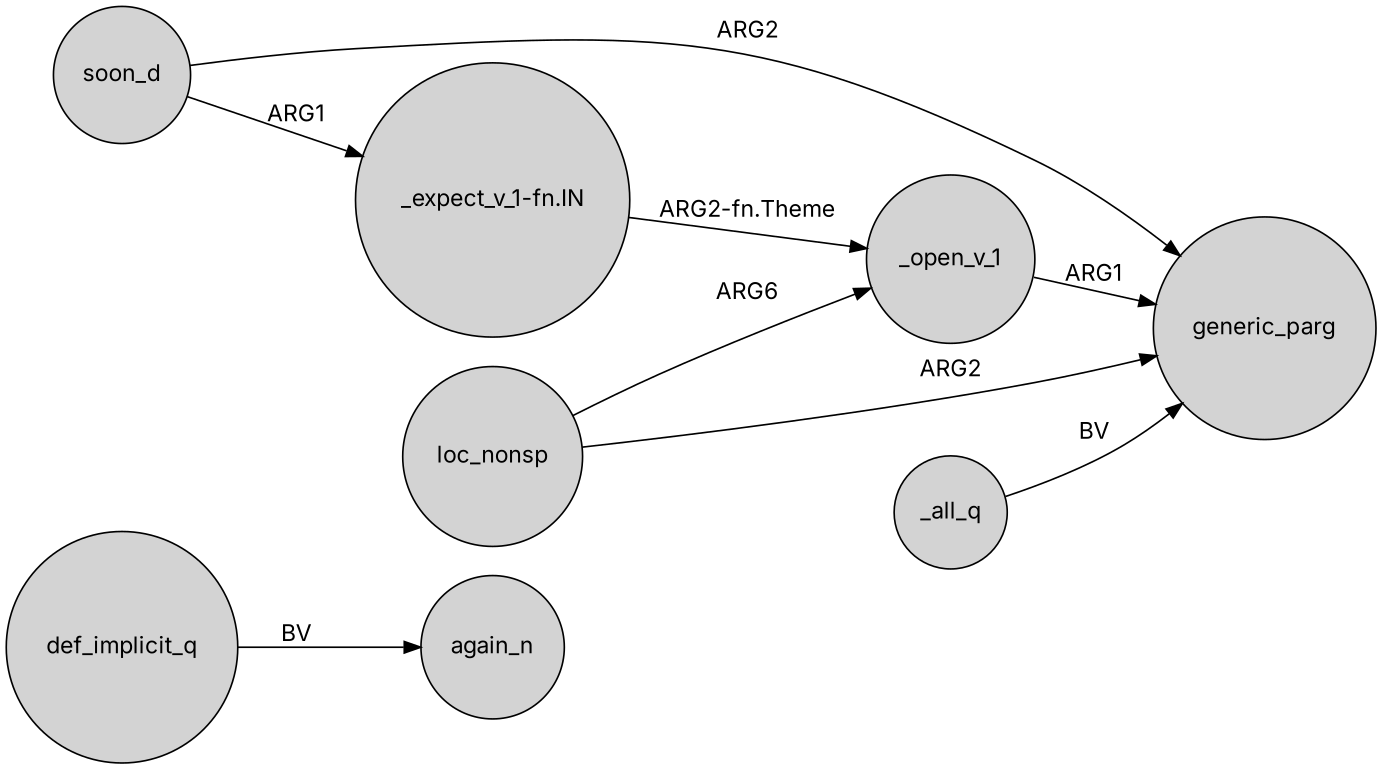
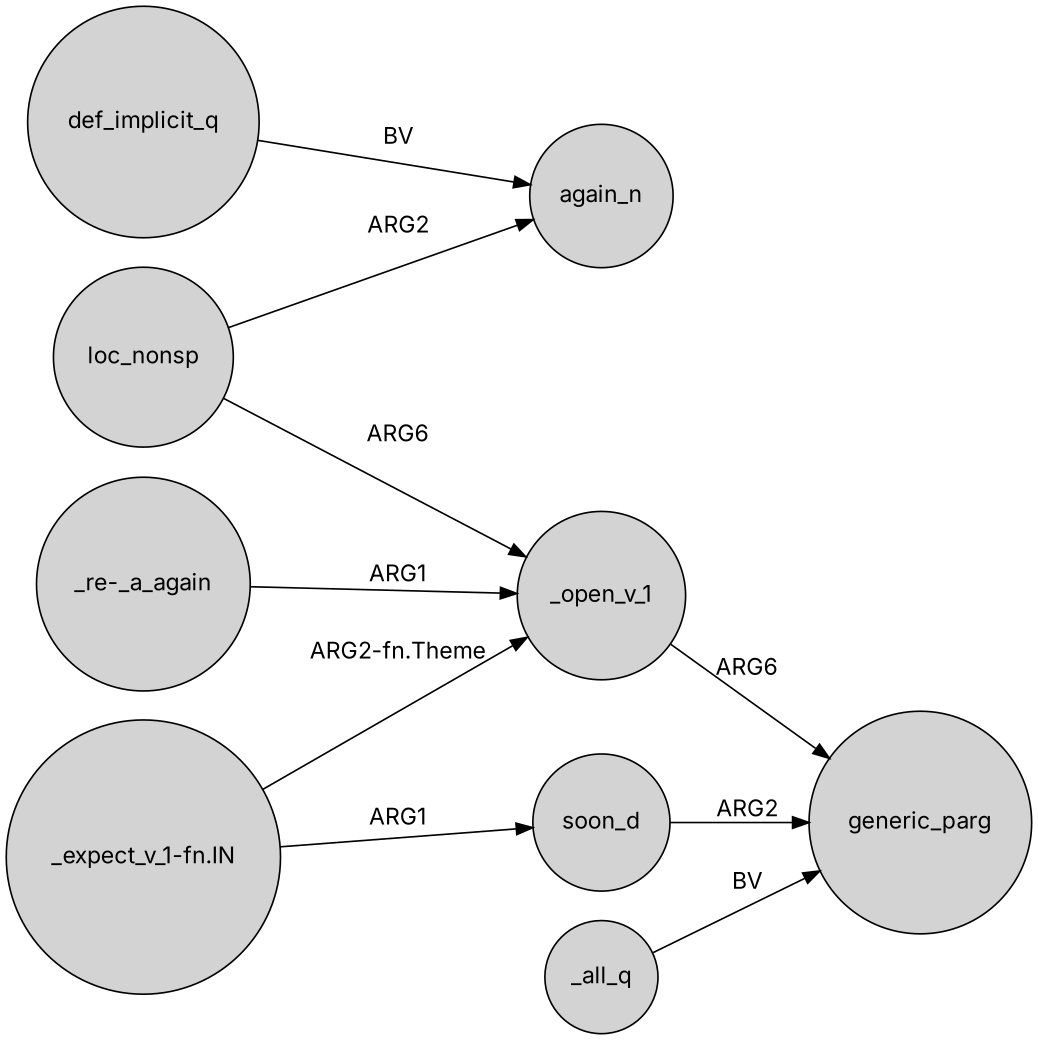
(267, 124) -> (398, 838)
(1094, 275) -> (748, 669)
(863, 411) -> (373, 276)
none -> (143, 584)
